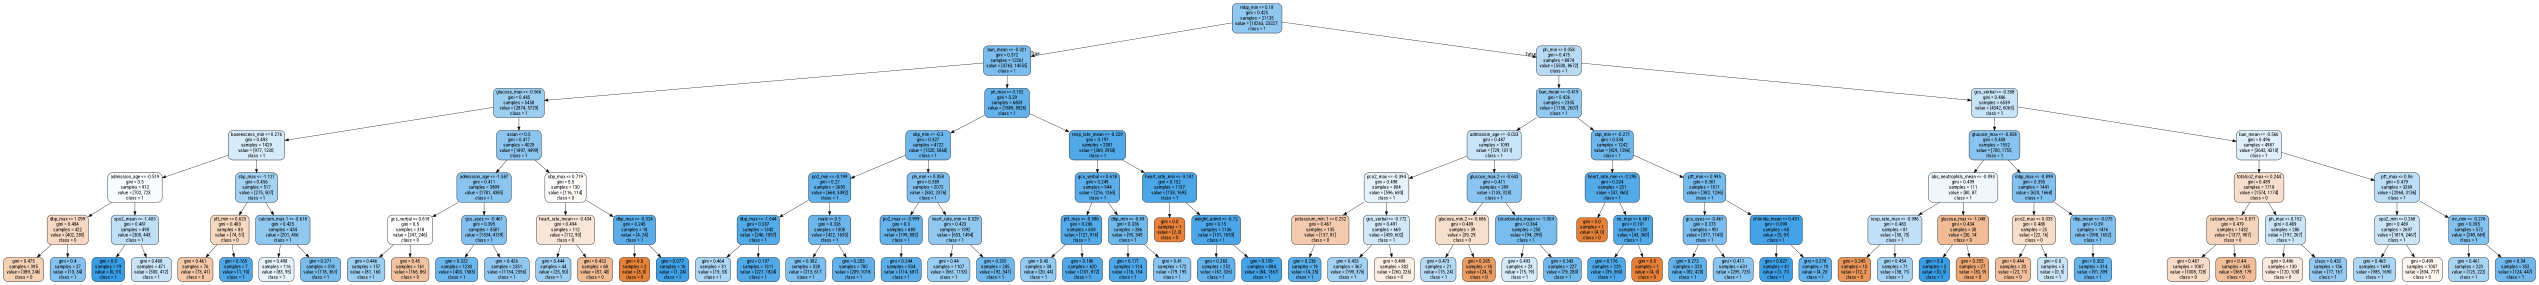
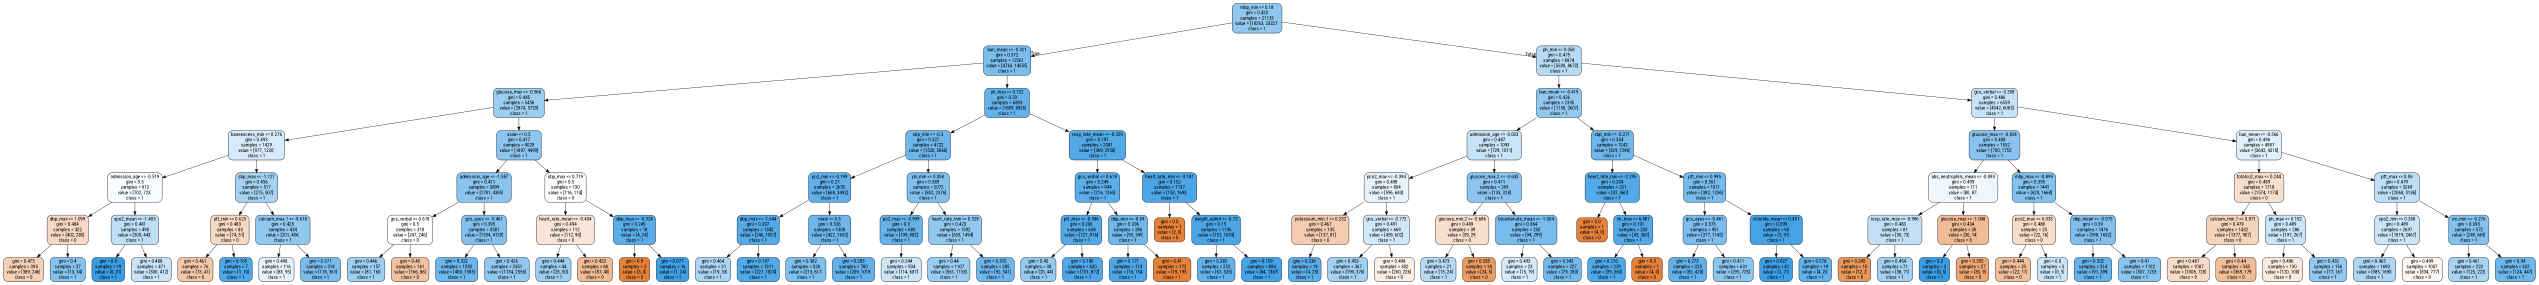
(901, 270) -> (901, 270)
(1172, 270) -> (1172, 270)
none -> (2140, 270)
(2328, 270) -> (2328, 270)
